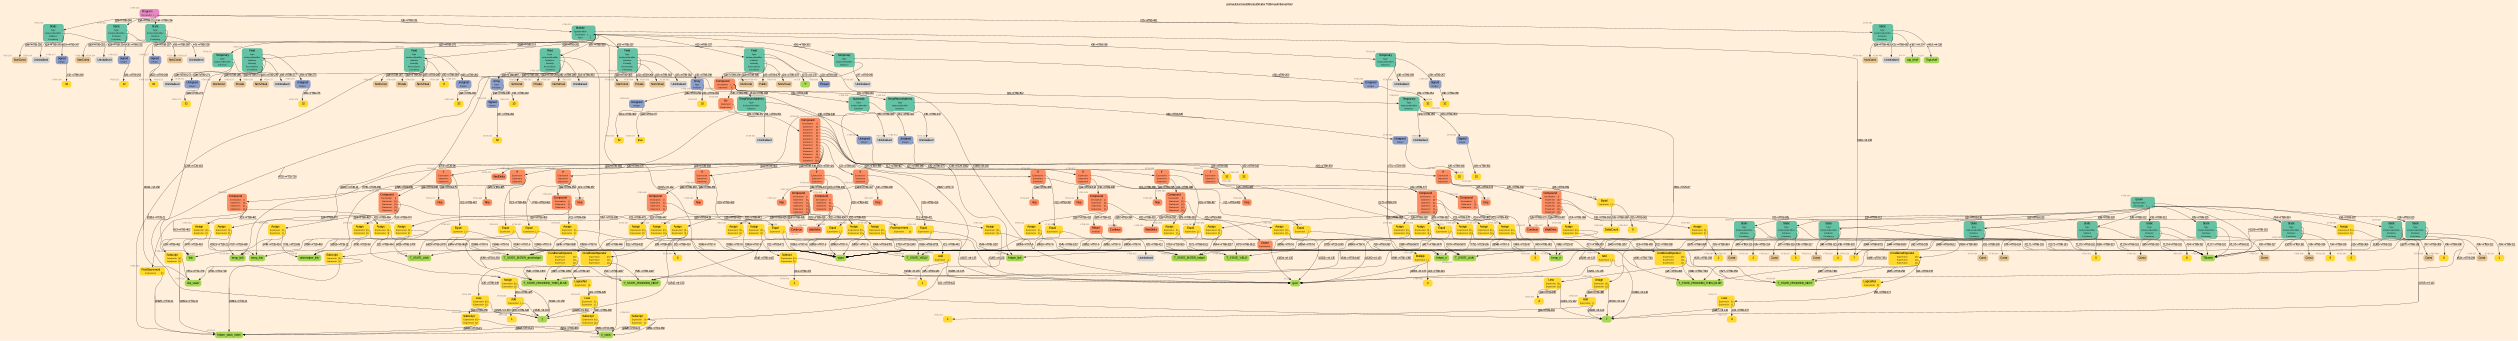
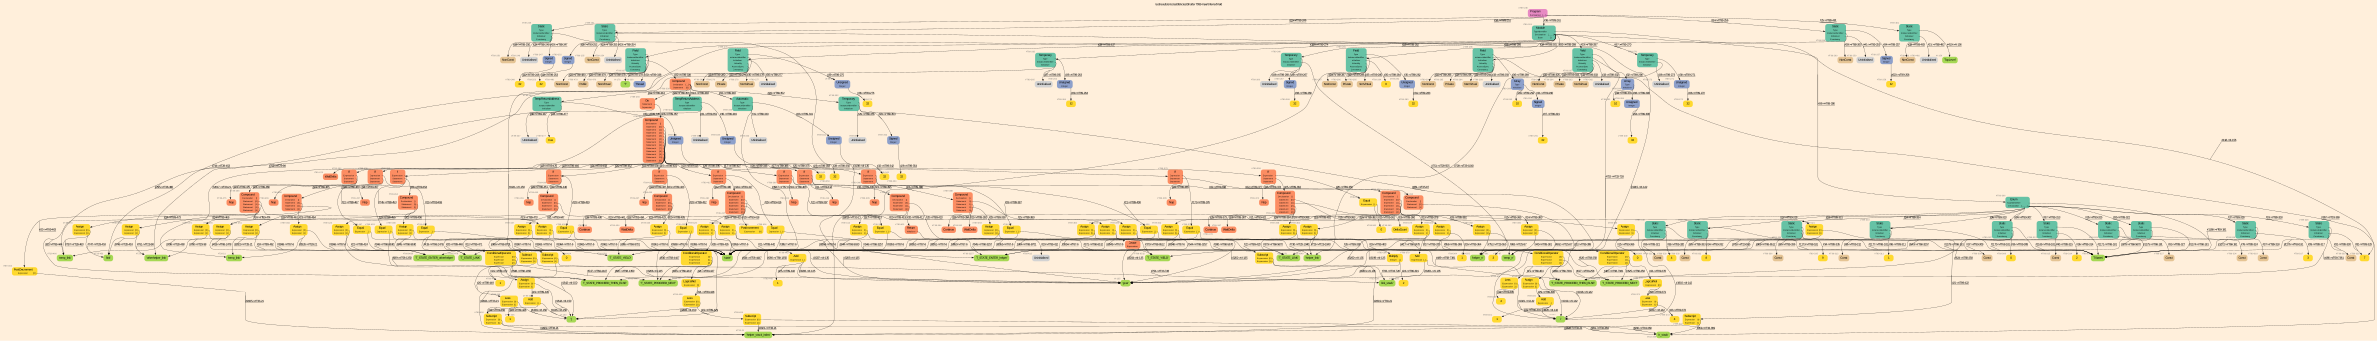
(1912, 60) -> none
none -> (1818, 81)
(2096, 258) -> none
(1420, 260) -> (1393, 260)
